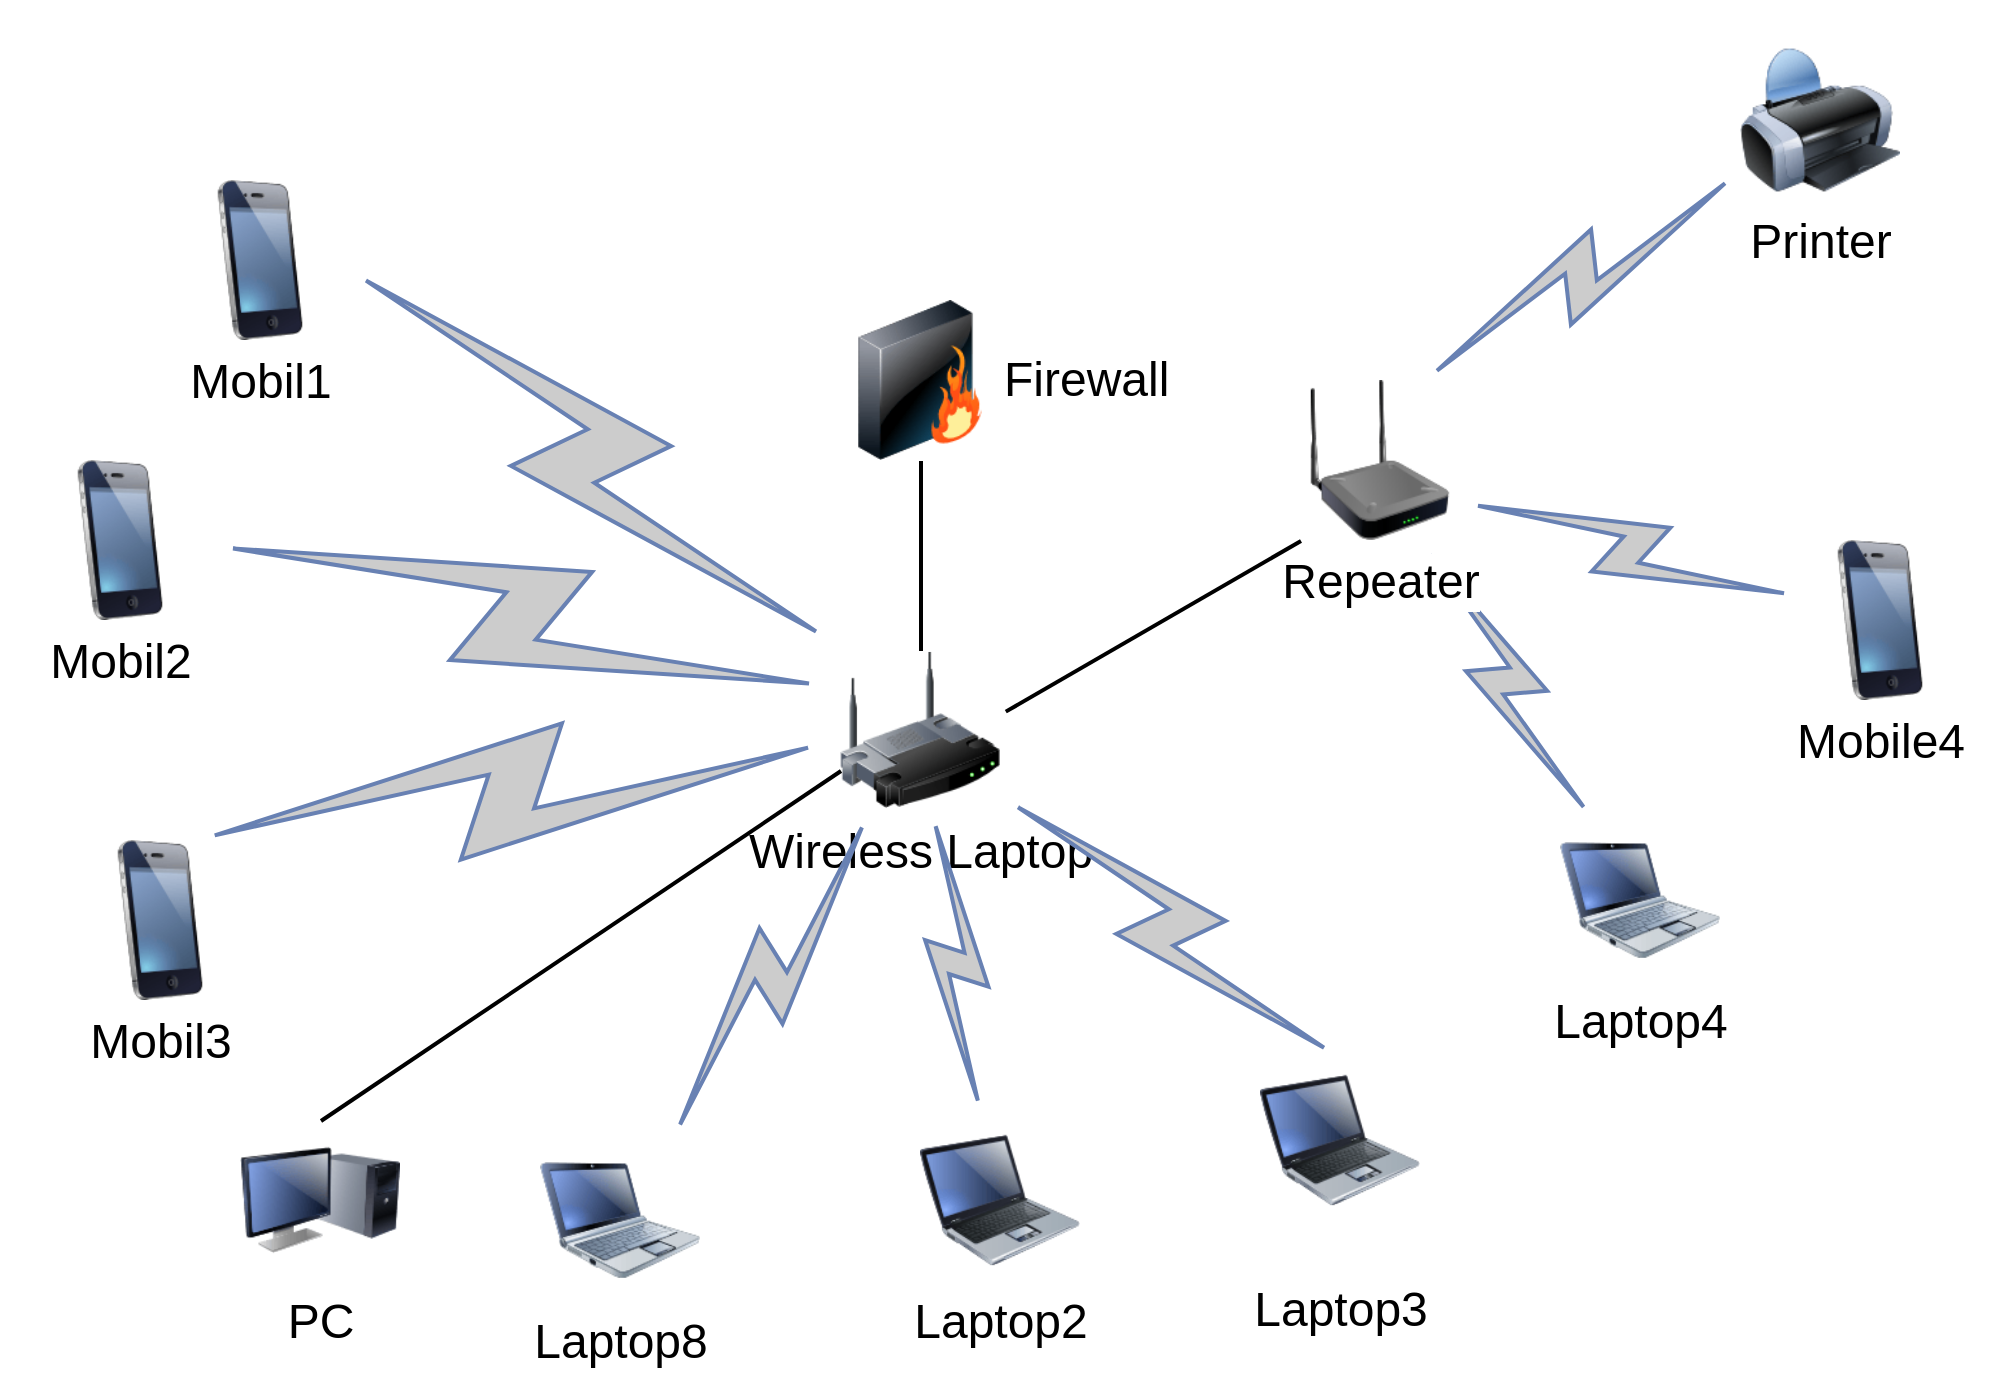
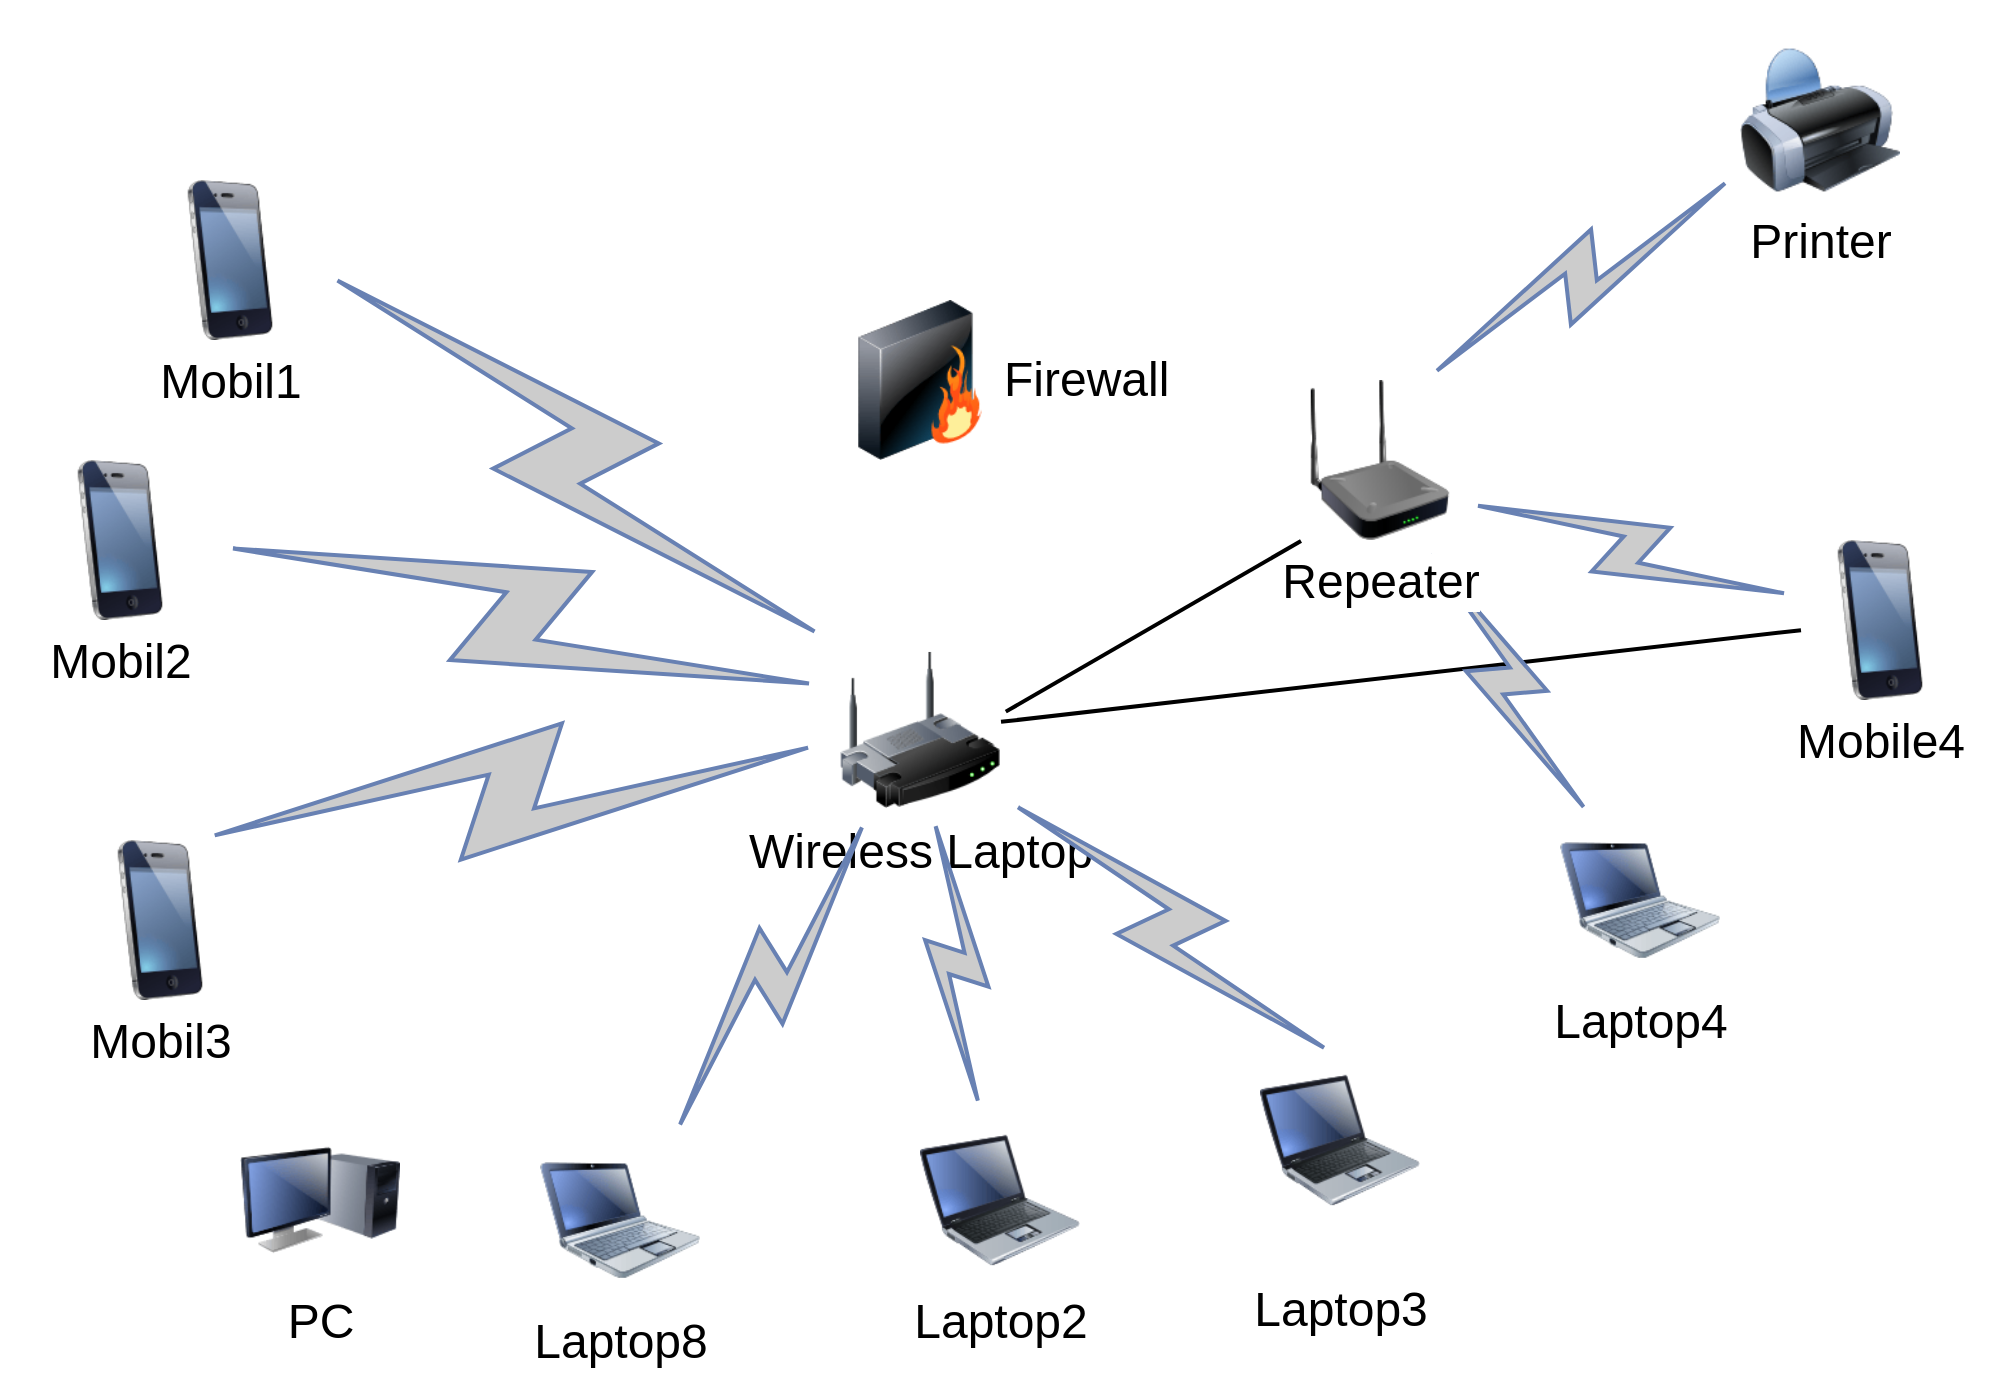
(261, 261) -> (231, 261)
(921, 556) -> (1253, 693)
(581, 946) -> none
